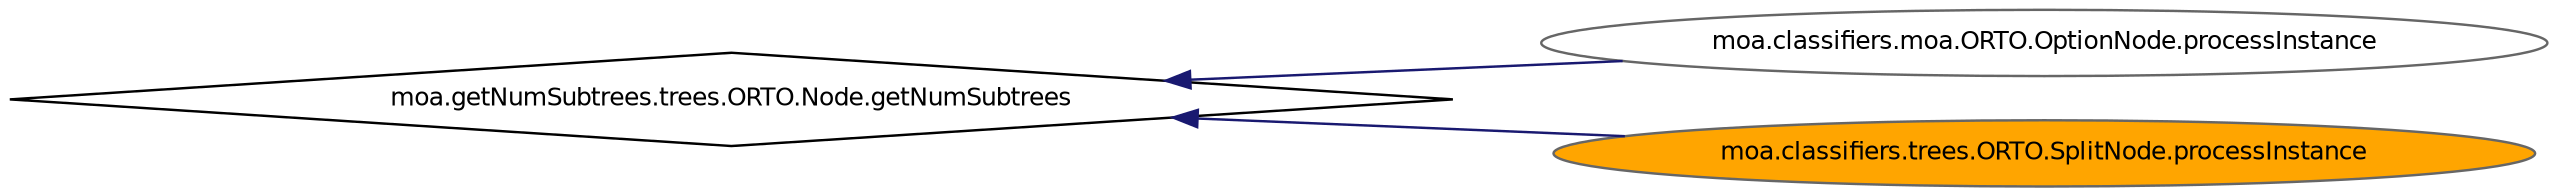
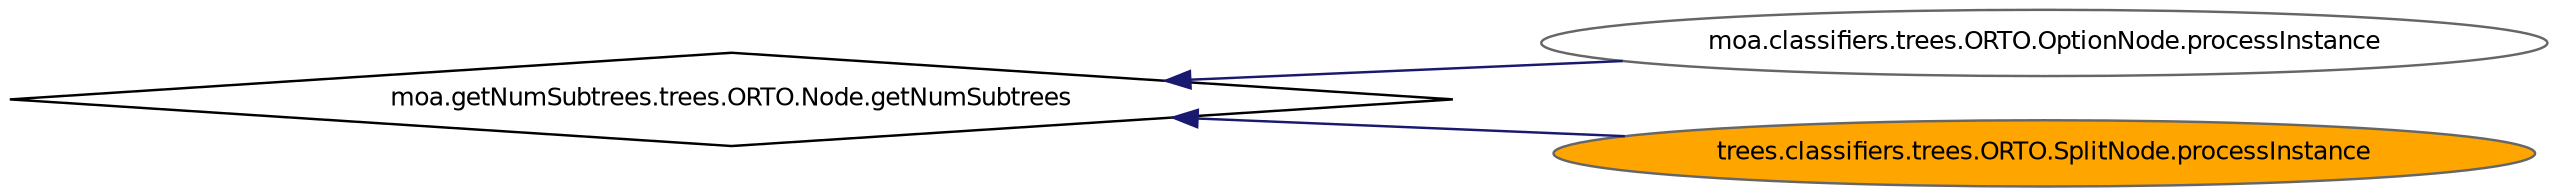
(2044, 43) -> (2044, 43)
(2044, 153) -> (2044, 153)
